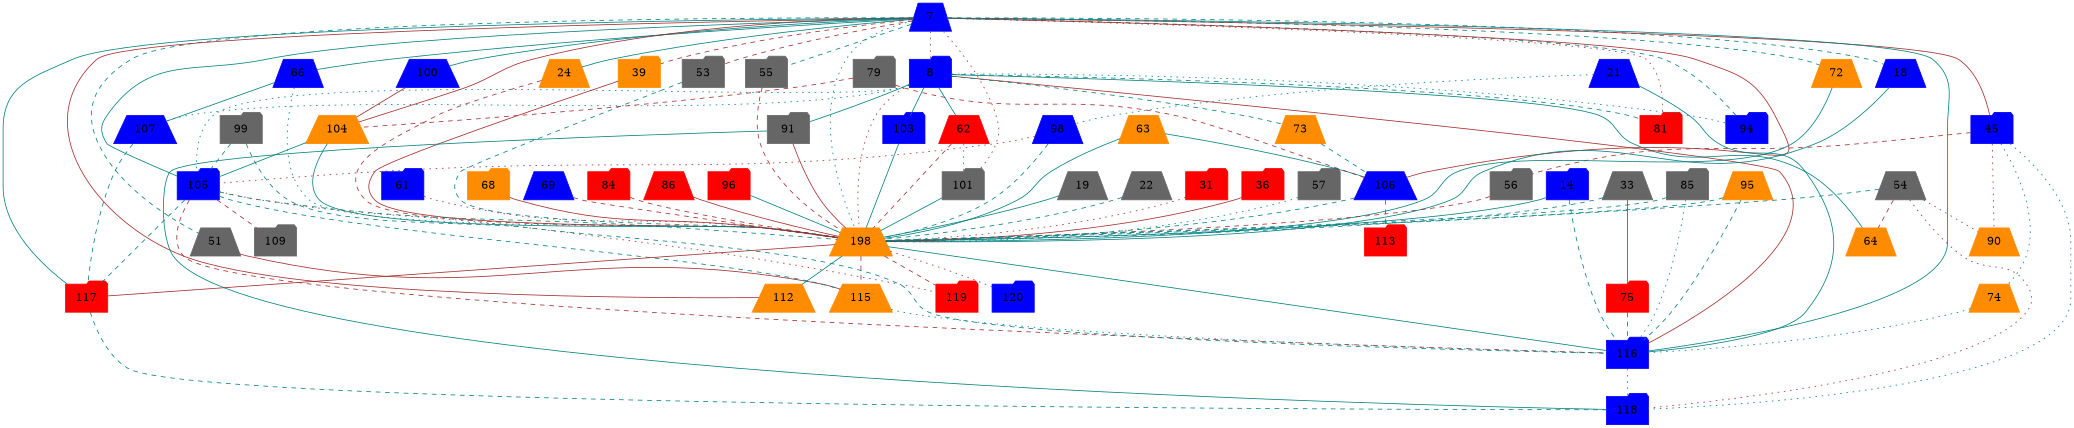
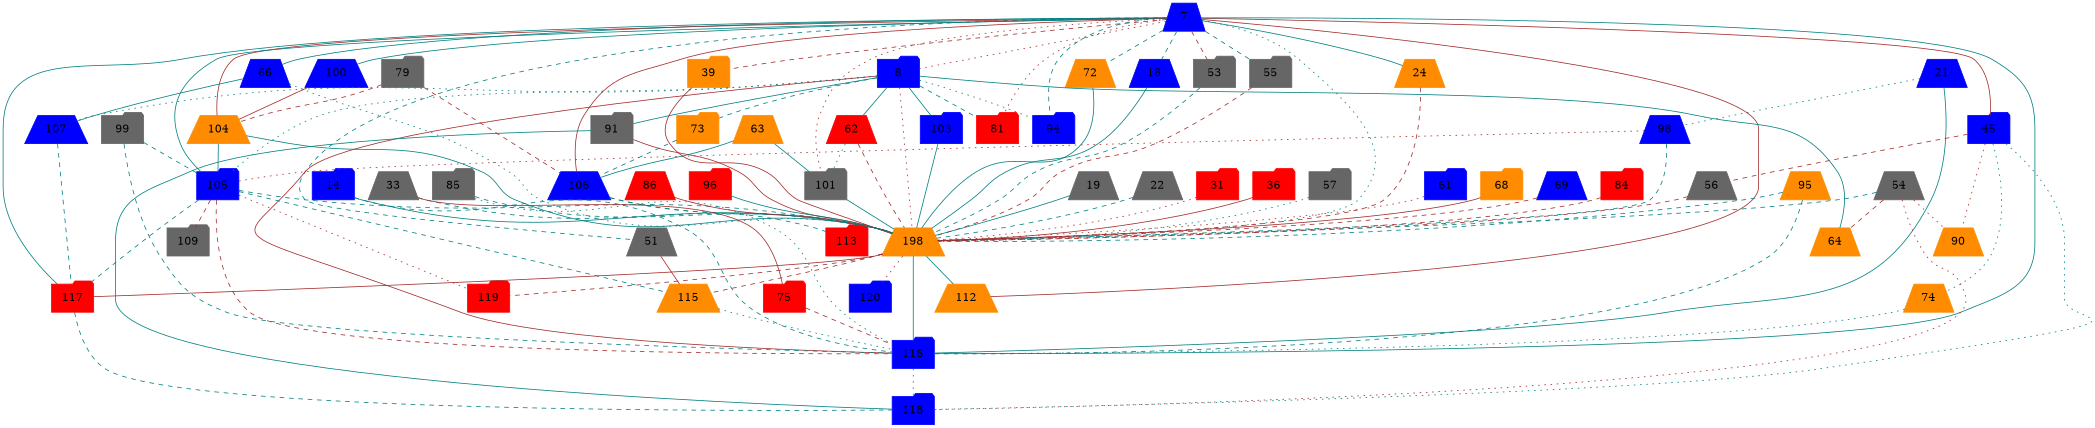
(1300, 130) -> (698, 130)
(1511, 186) -> (1712, 186)
(1009, 204) -> (792, 158)
